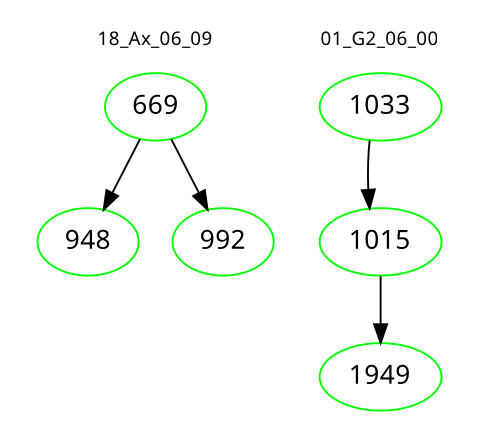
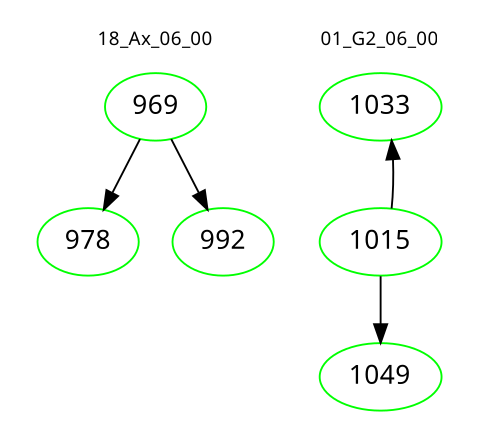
(156, 40) -> (156, 40)
(156, 107) -> (156, 107)
(368, 165) -> (393, 184)
(88, 242) -> (88, 242)
(381, 377) -> (381, 377)
